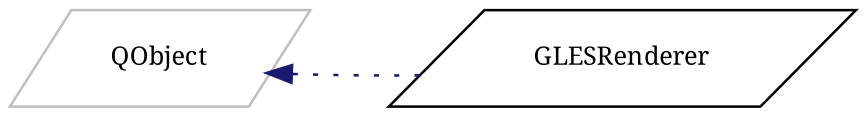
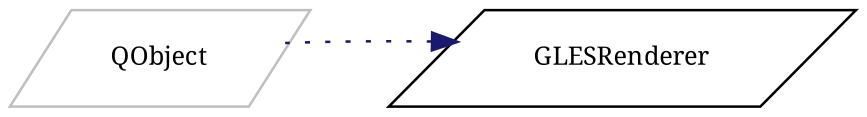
(359, 75) -> (358, 41)
